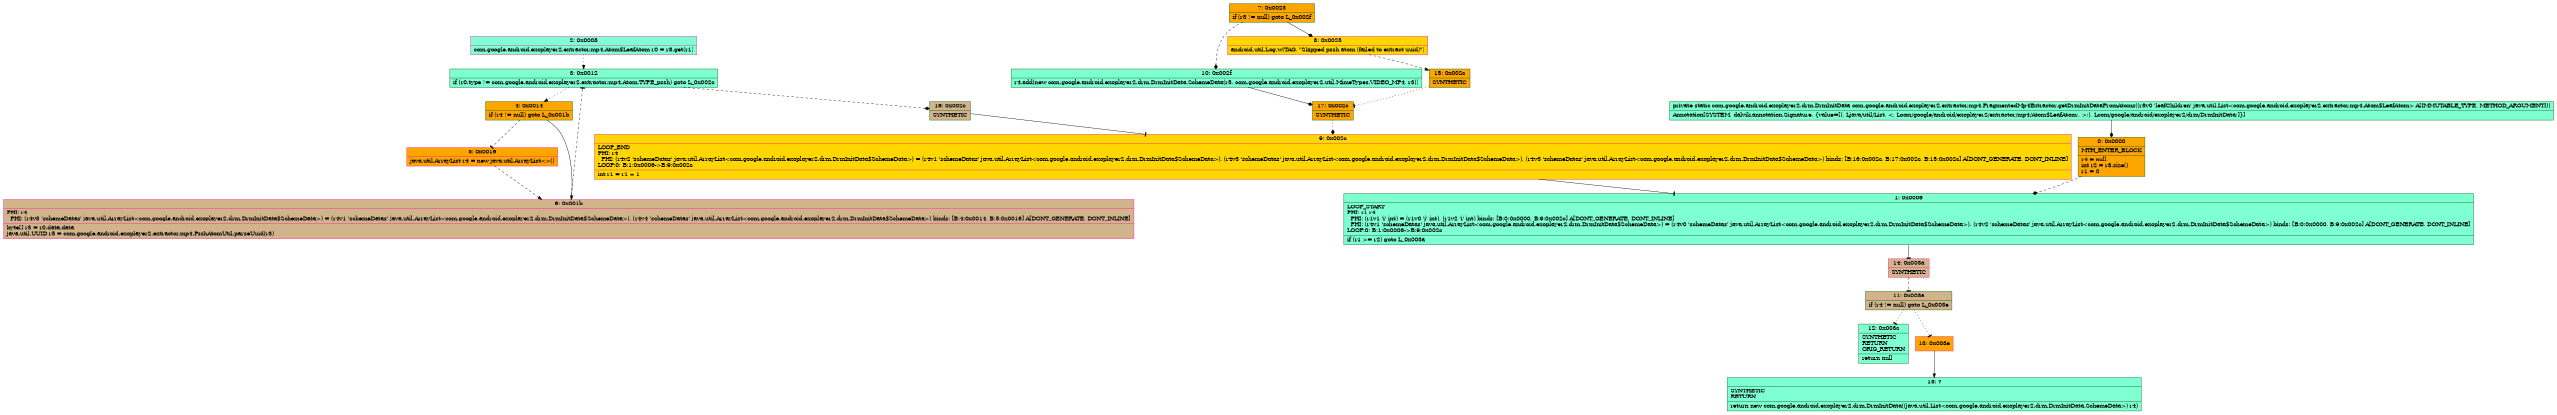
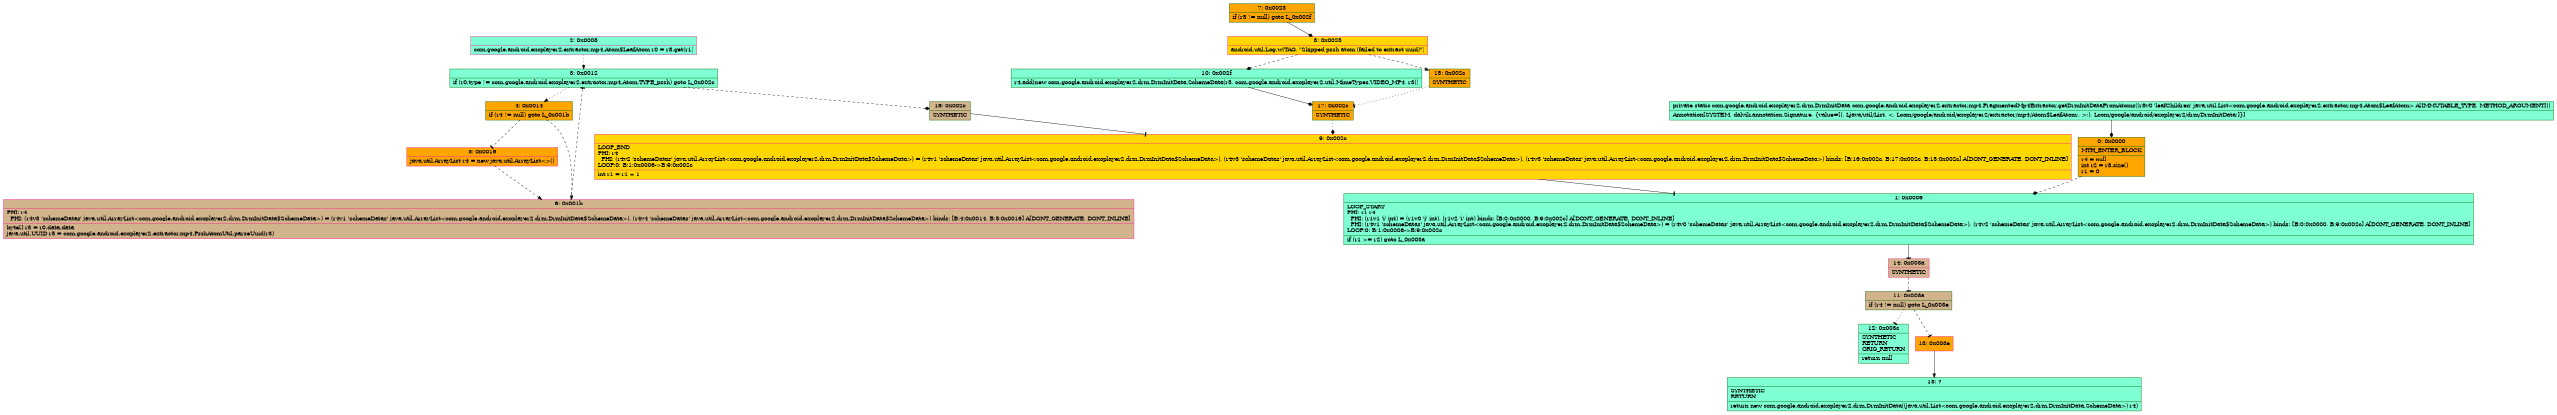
(1222, 39) -> (1274, 61)
(569, 154) -> (569, 154)
(1922, 322) -> (1922, 322)
